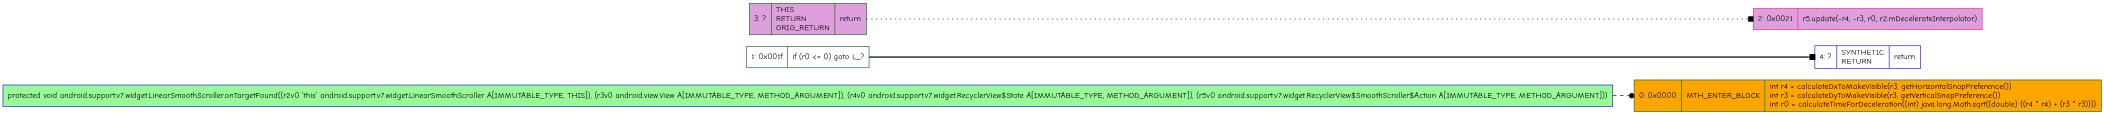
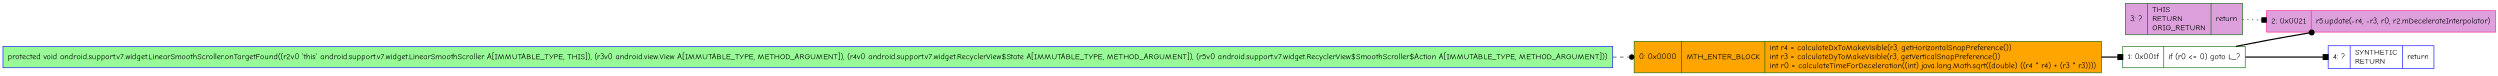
none -> (2273, 39)
none -> (2109, 57)
